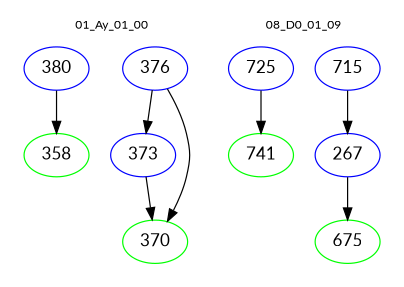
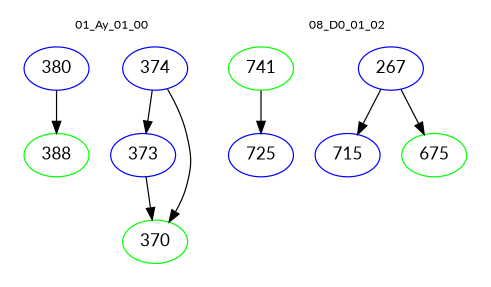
(304, 26) -> (348, 26)
(155, 69) -> (155, 69)
(261, 106) -> (261, 106)
(348, 106) -> (372, 106)
(57, 155) -> (57, 155)
